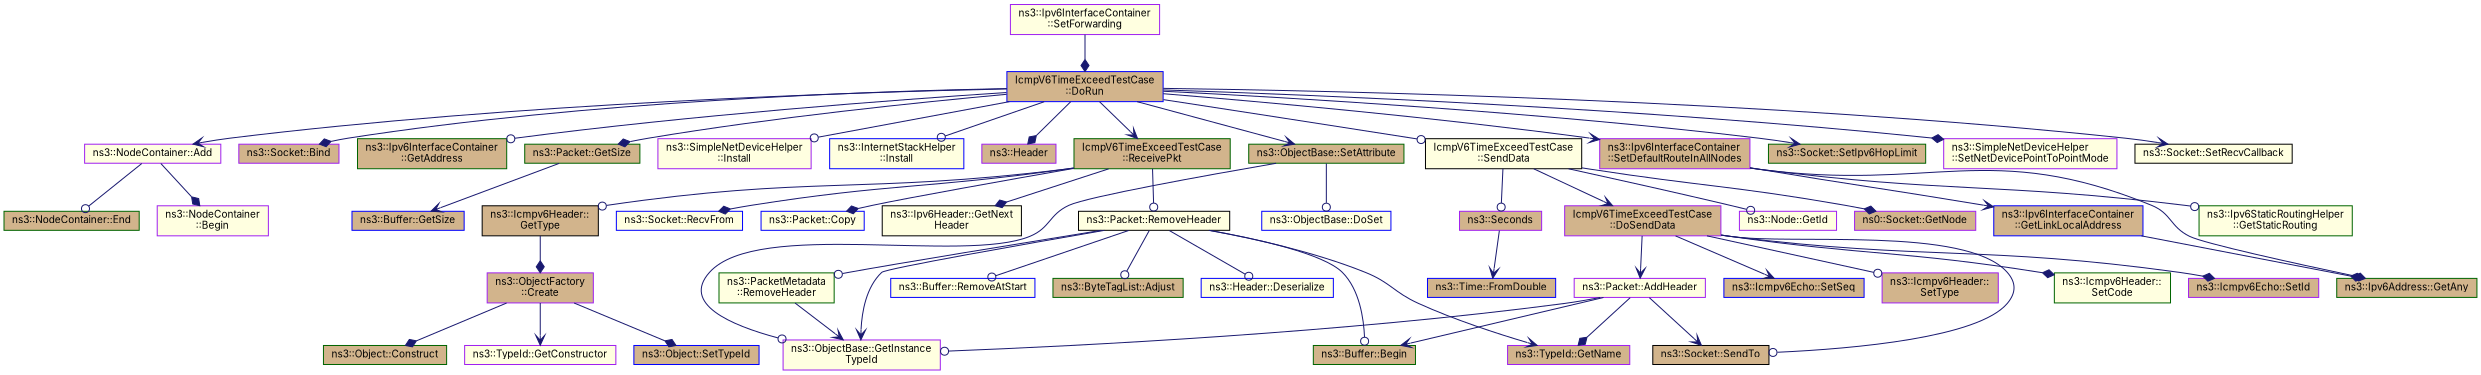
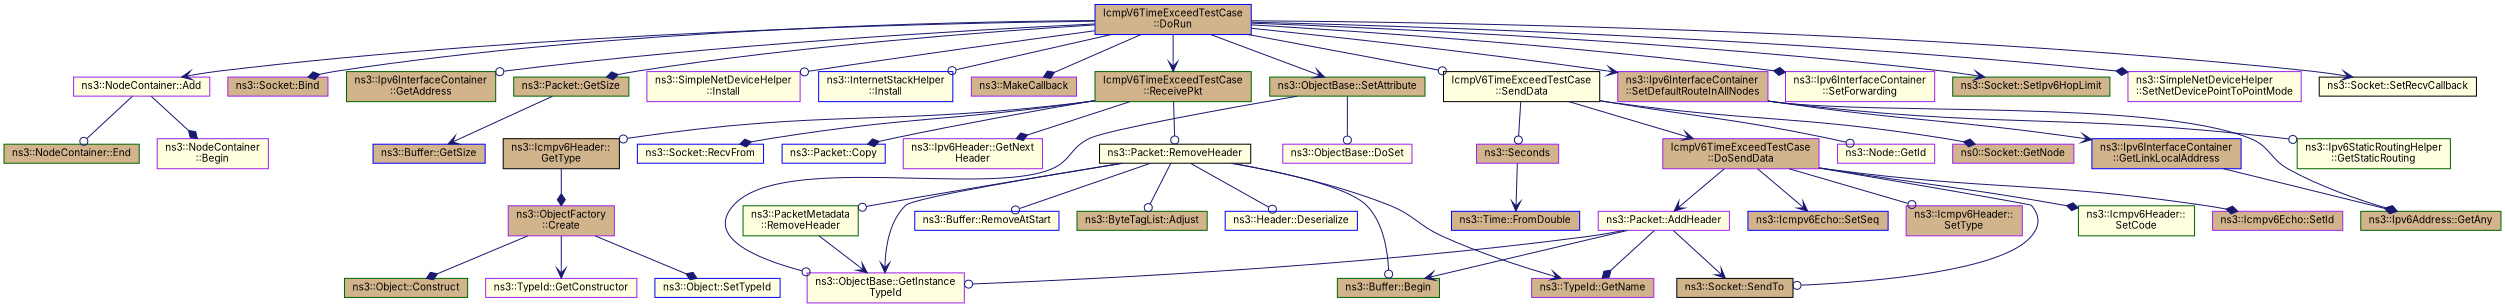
(1085, 47) -> (1513, 44)
(1019, 154) -> (1024, 87)
(952, 221) -> (973, 154)
(1326, 221) -> (1347, 154)
(696, 355) -> (717, 288)
